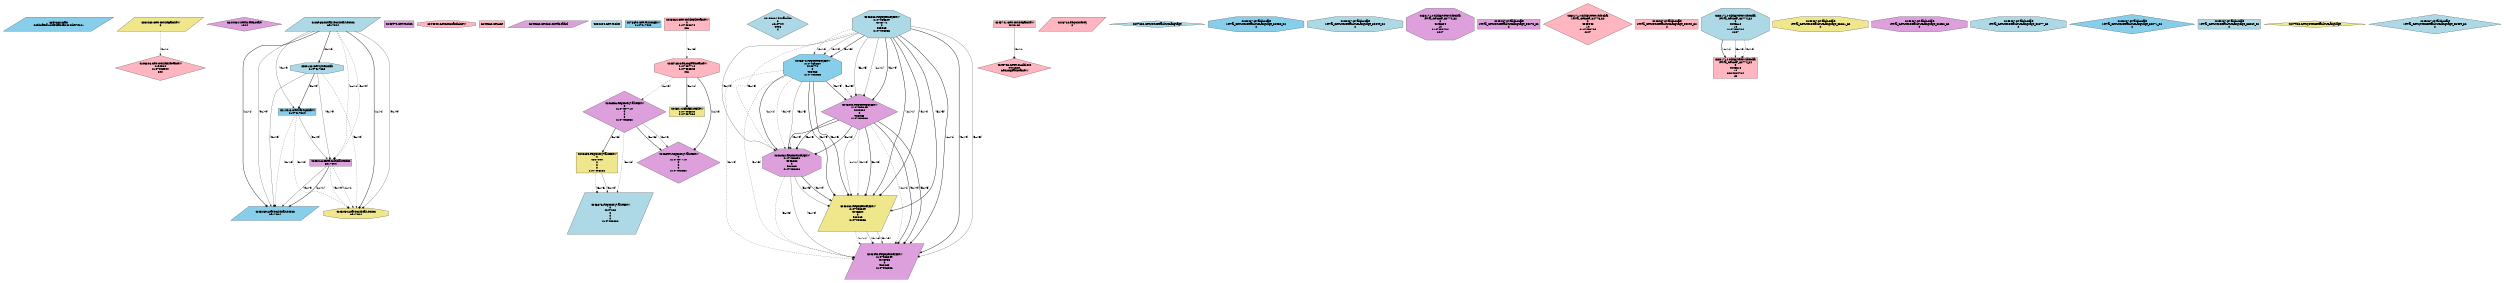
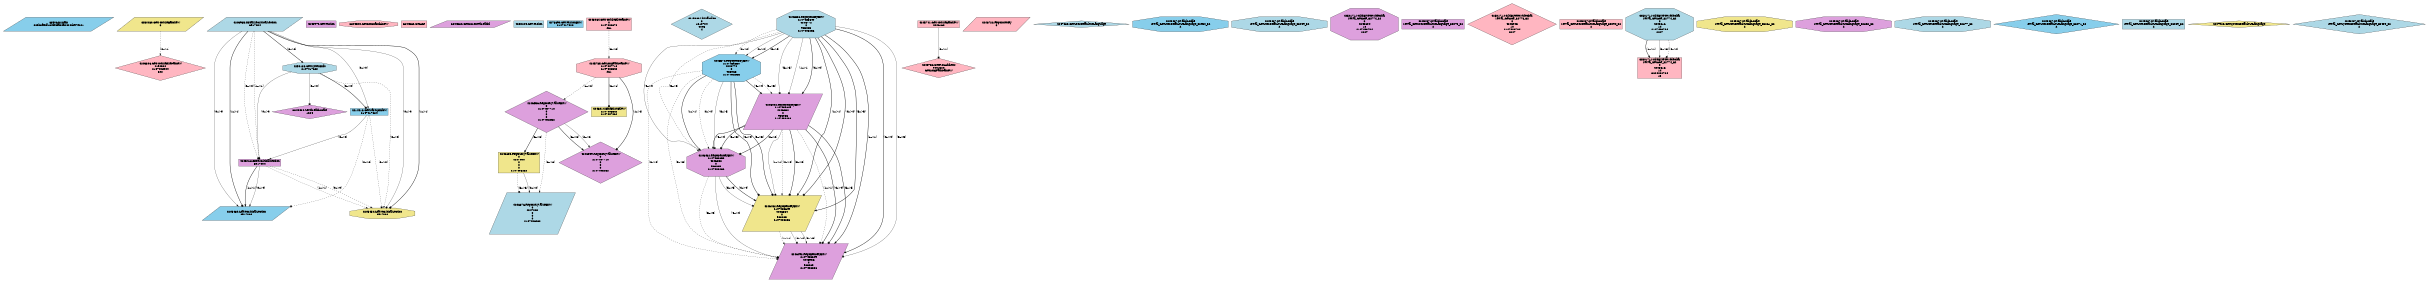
(859, 112) -> (783, 112)
(270, 130) -> (310, 88)
